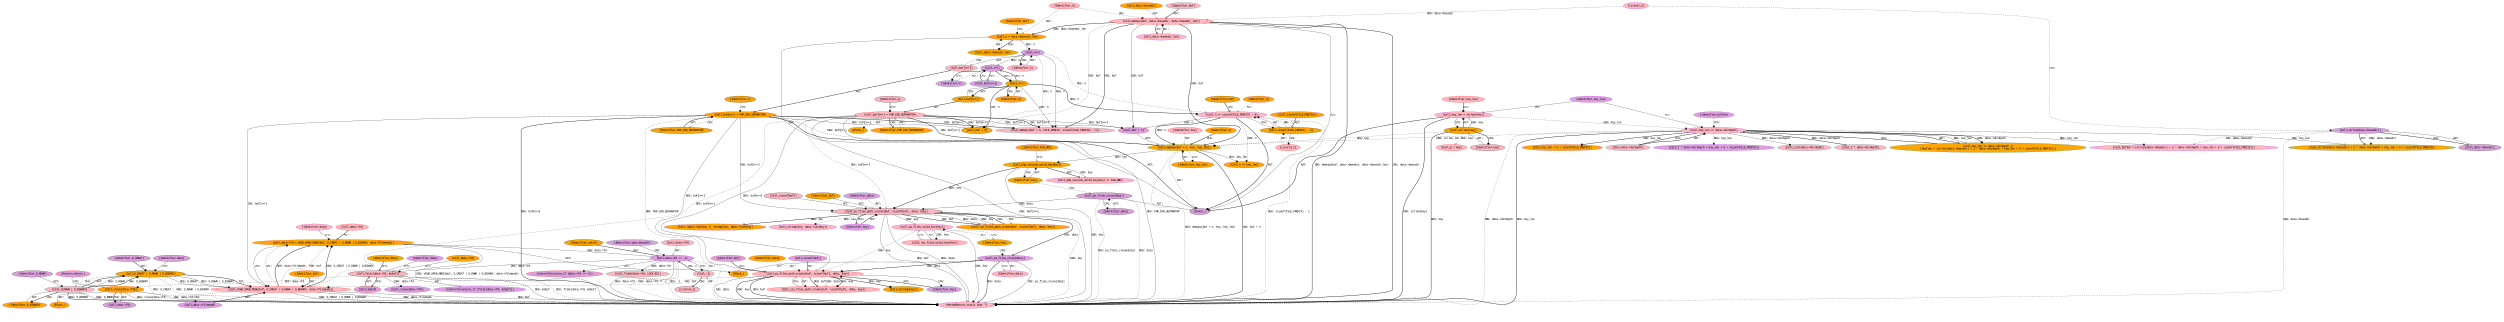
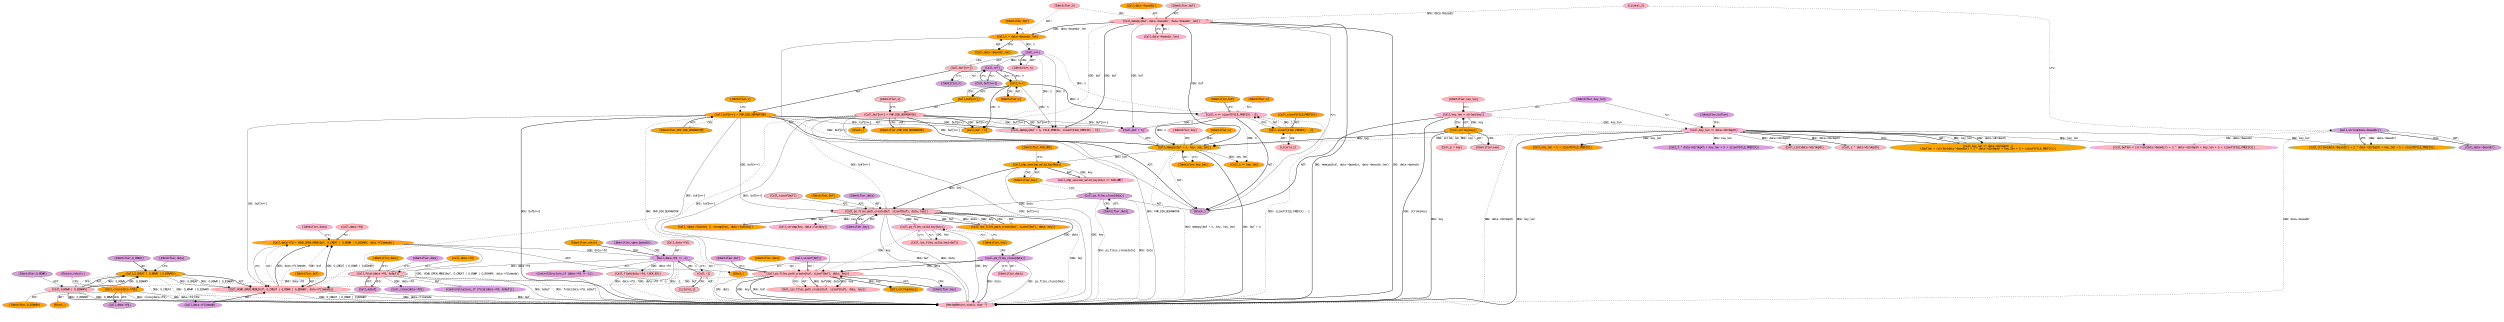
(1330, 139) -> (1330, 139)
(1628, 148) -> none
(935, 243) -> (935, 243)
(45, 296) -> none
